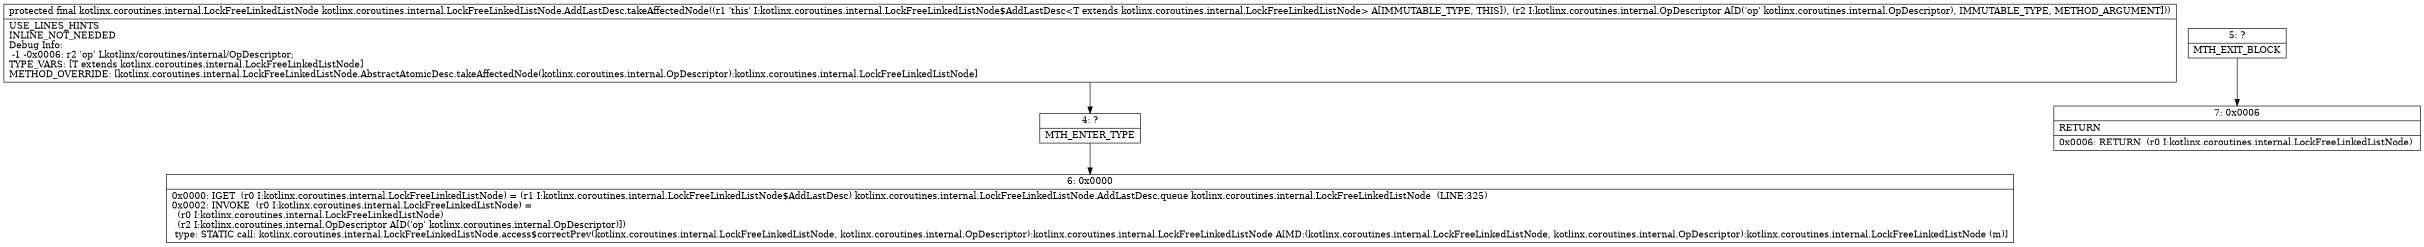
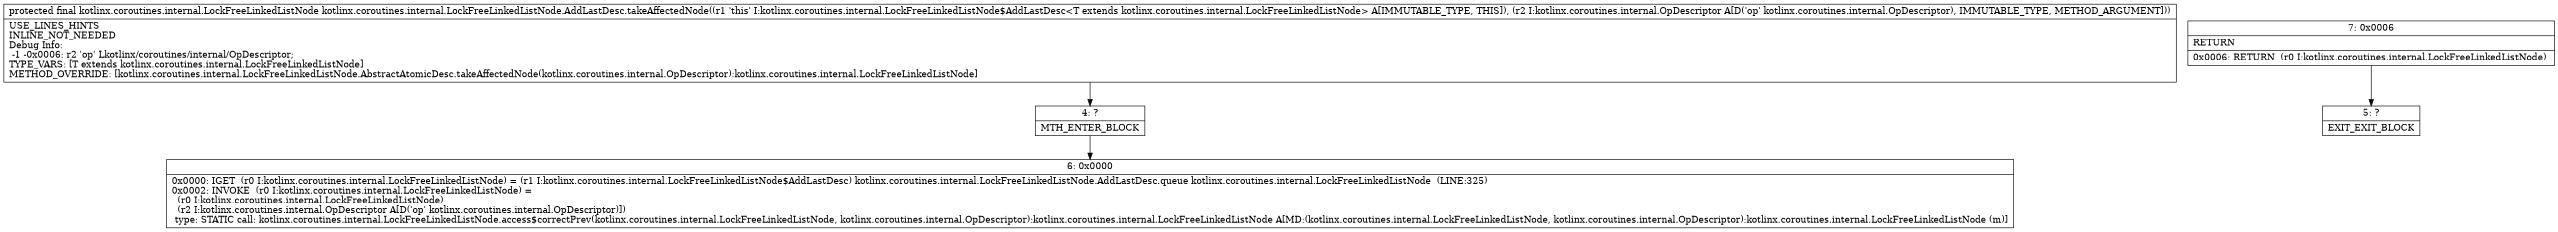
(2237, 50) -> (2371, 128)
(2237, 79) -> (2371, 82)
(1090, 135) -> (1090, 128)
